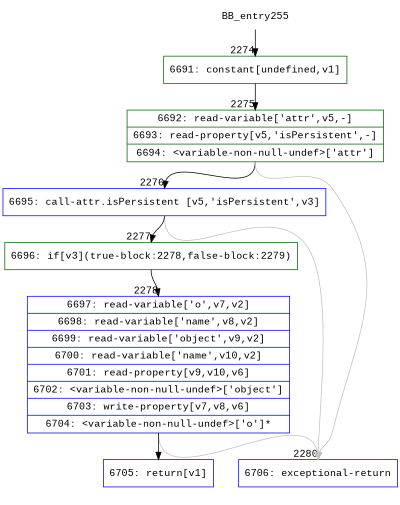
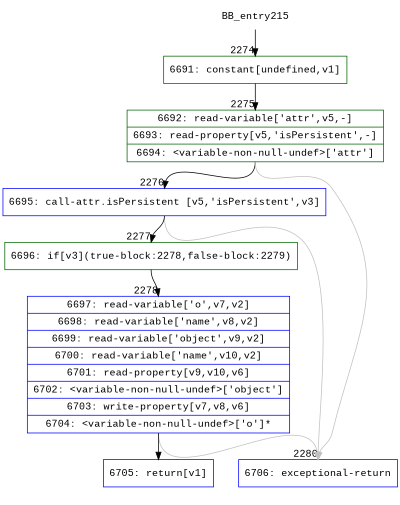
(255, 16) -> (255, 16)
